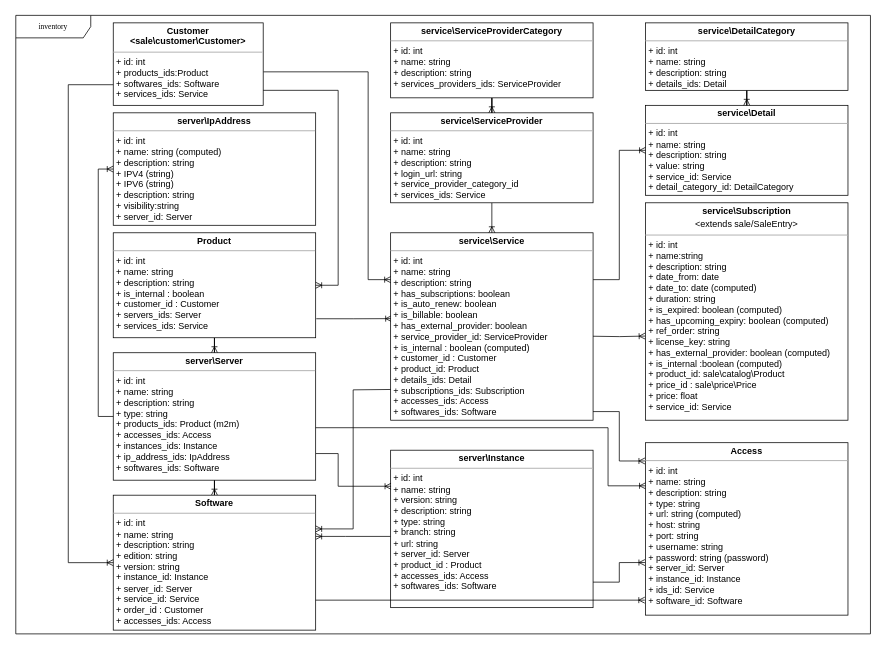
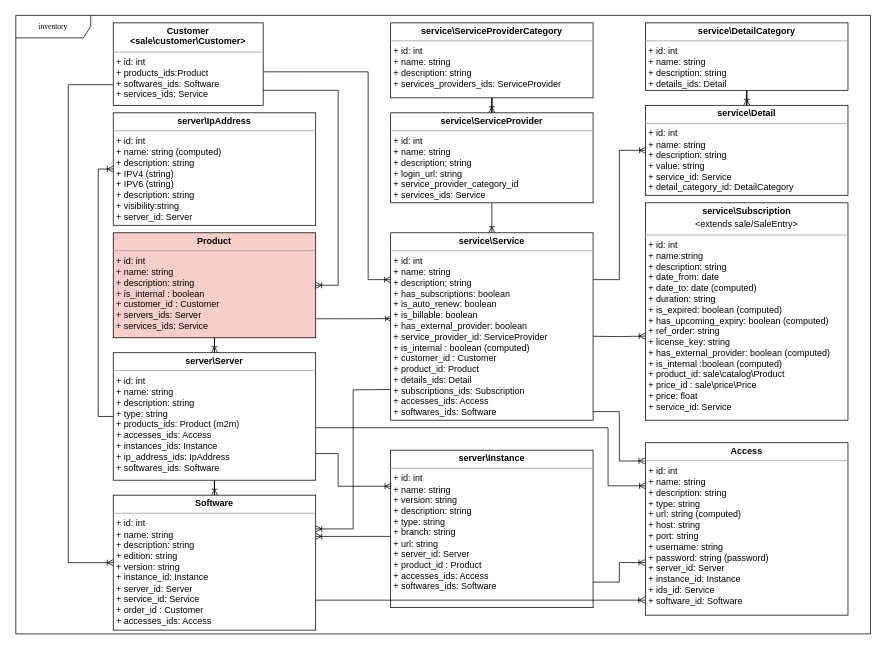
(214, 285) -> (214, 285)
